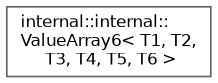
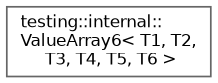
(109, 42) -> (109, 42)
